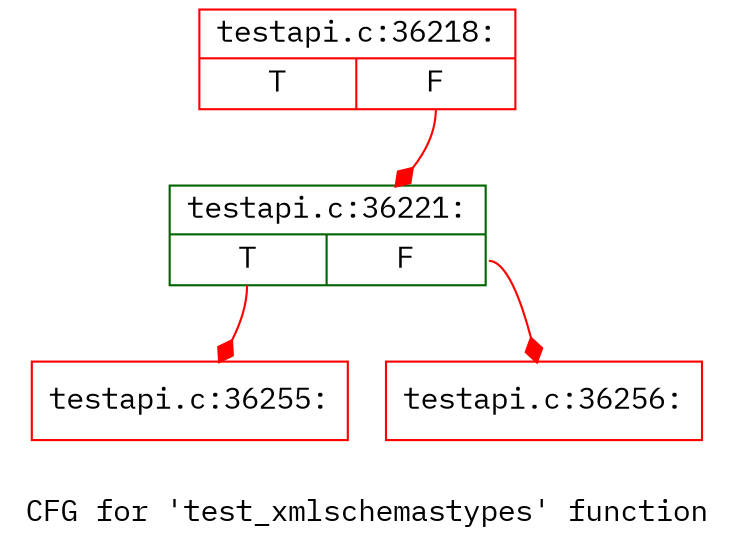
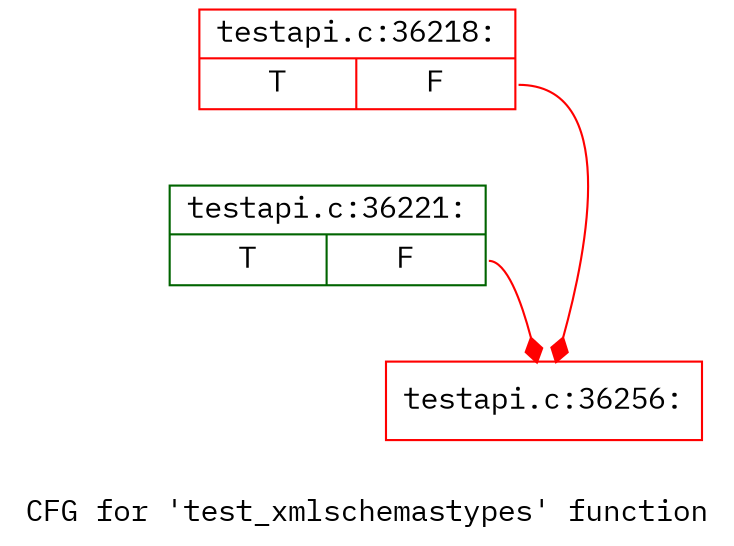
(429, 140) -> (587, 194)
(190, 401) -> none
